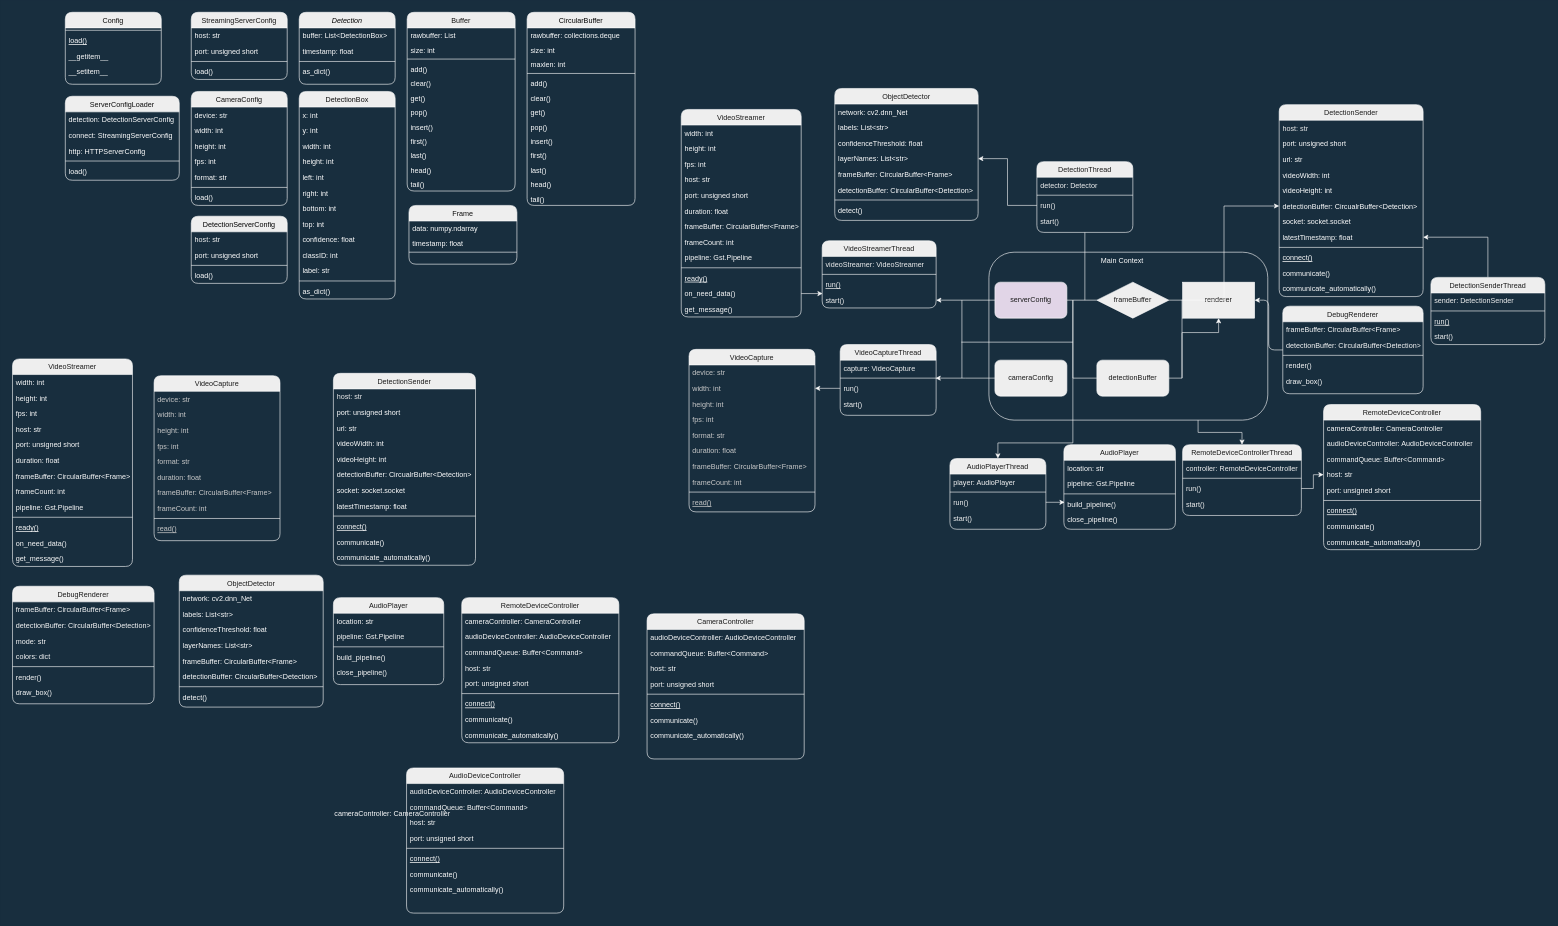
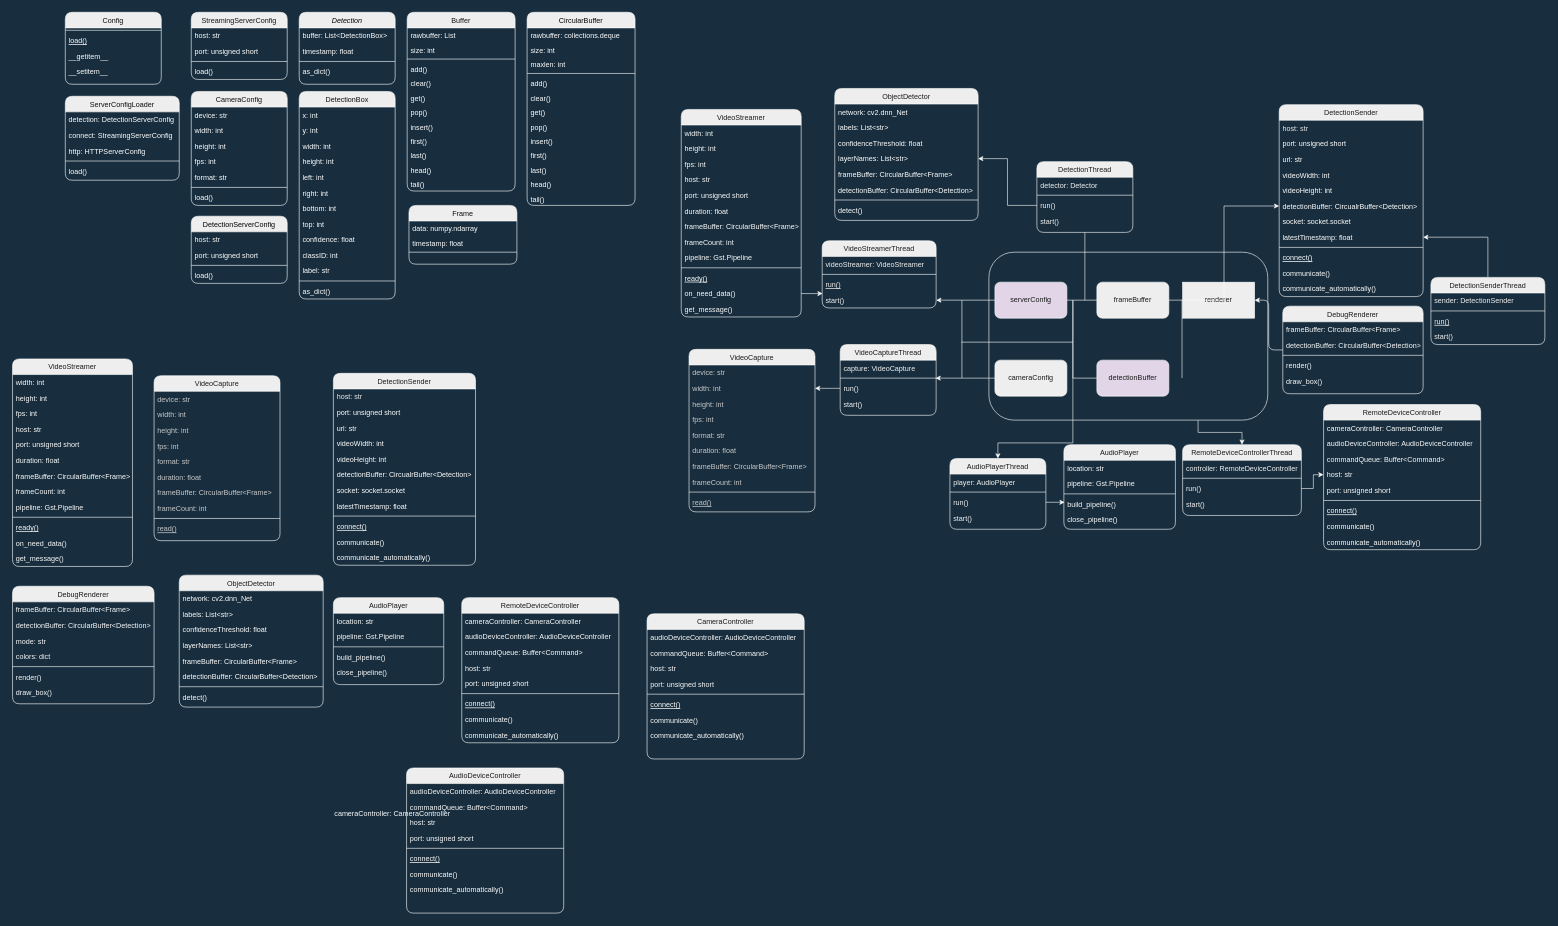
(1123, 261) -> none
(1133, 300) -> (1133, 300)
(1207, 333) -> none
(1133, 378) -> (1133, 378)
